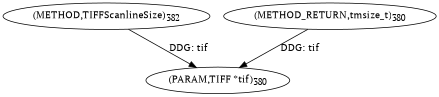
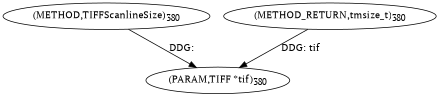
(173, 15) -> (173, 15)
(188, 48) -> (183, 48)
